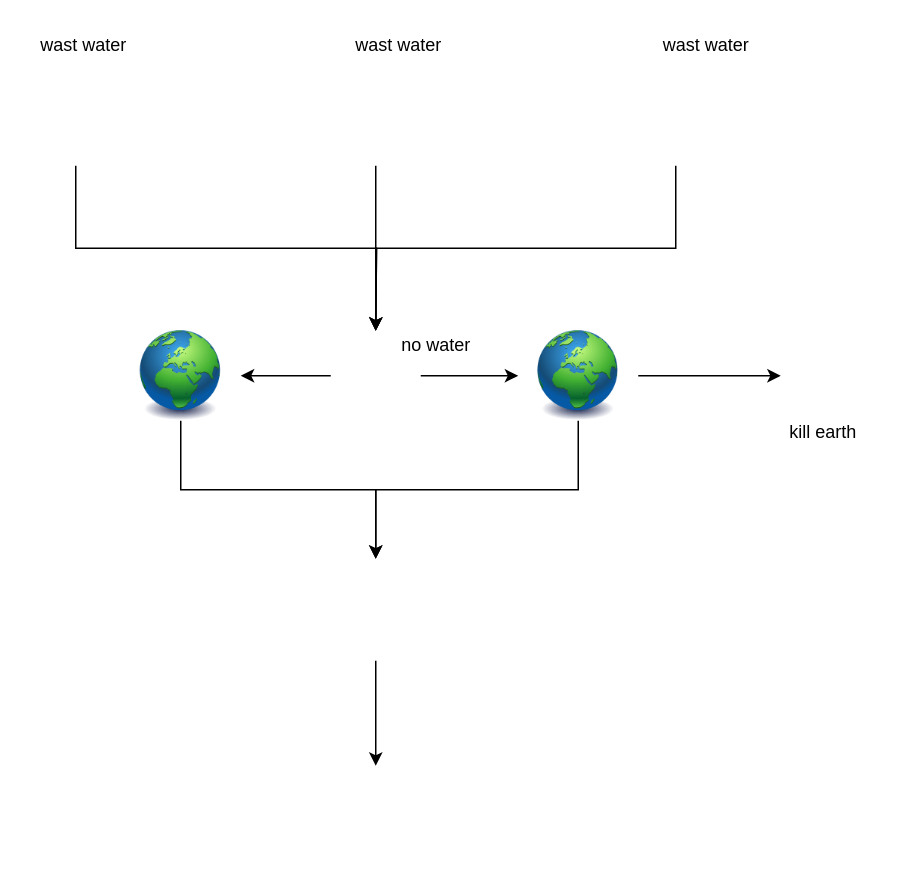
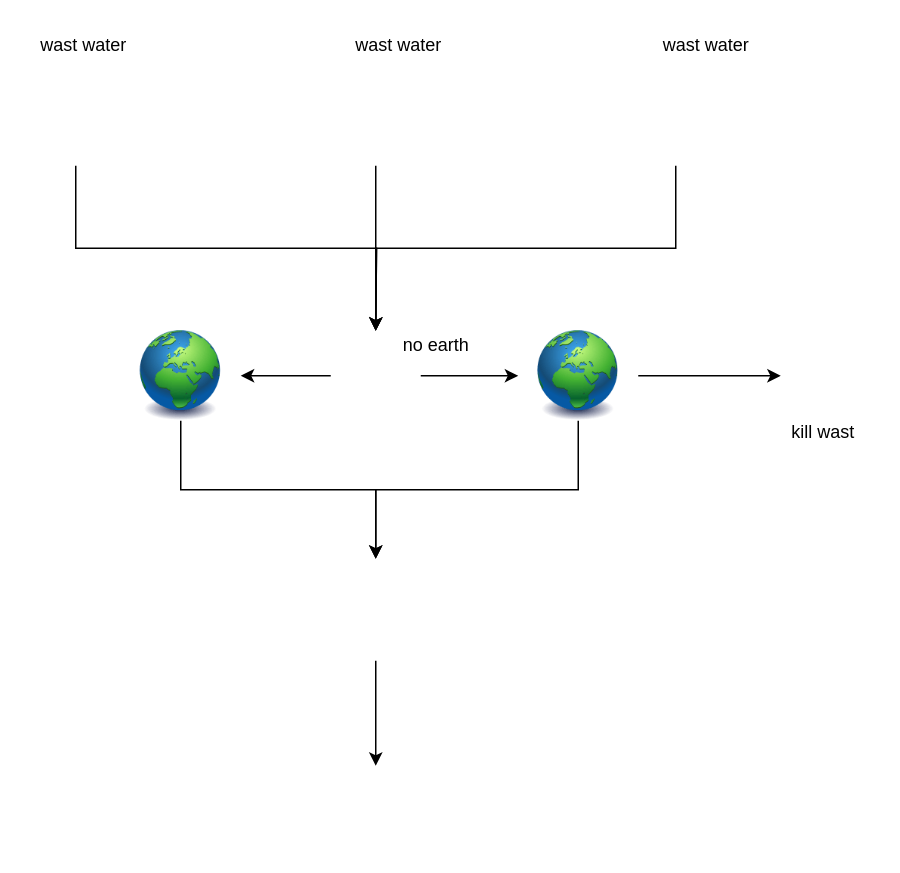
(437, 346) -> (437, 346)
(824, 433) -> (824, 433)
